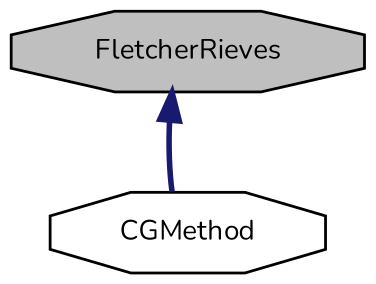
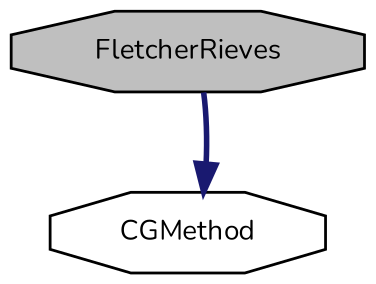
(169, 156) -> (206, 128)
